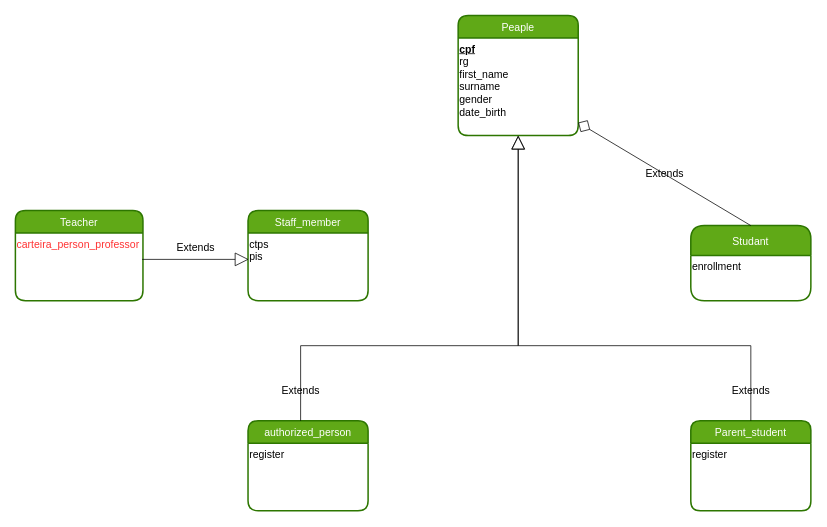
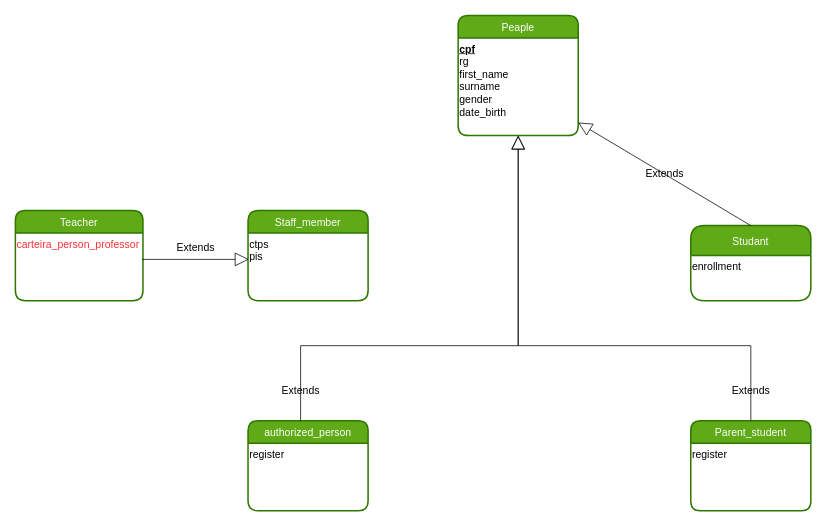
(590, 130) -> (590, 130)
